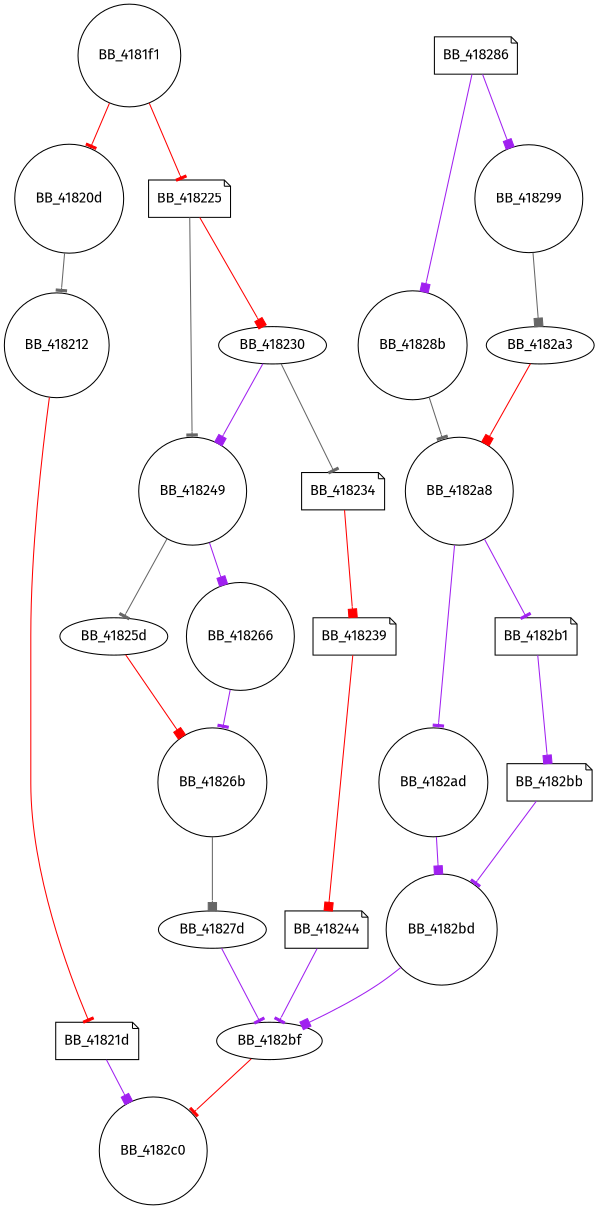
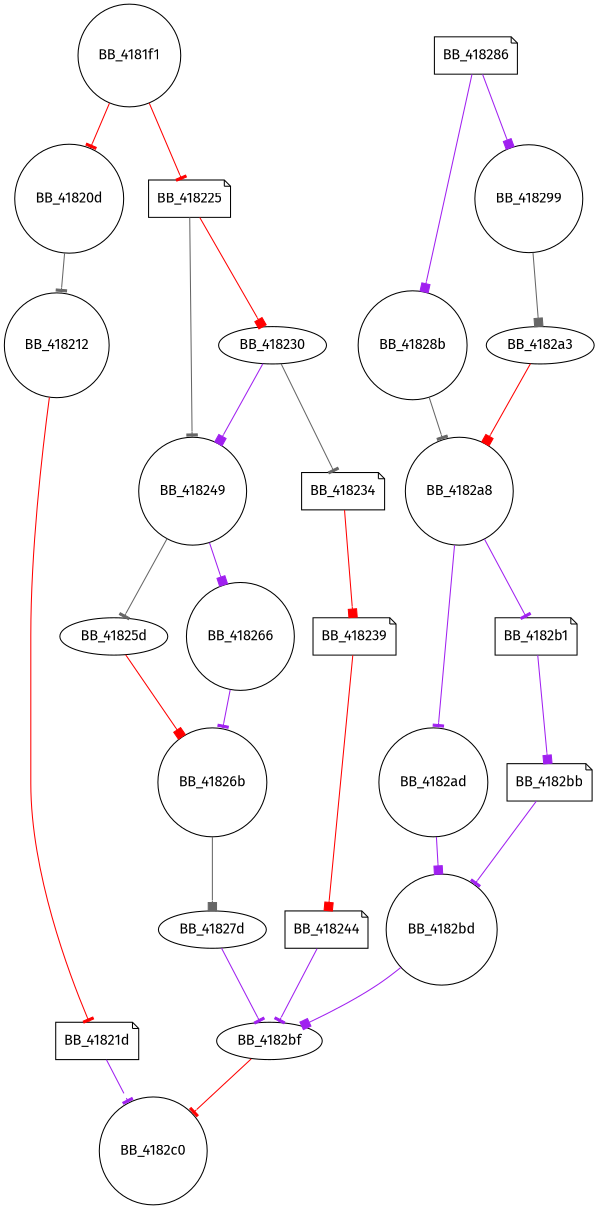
(115, 1077) -> (115, 1077)
